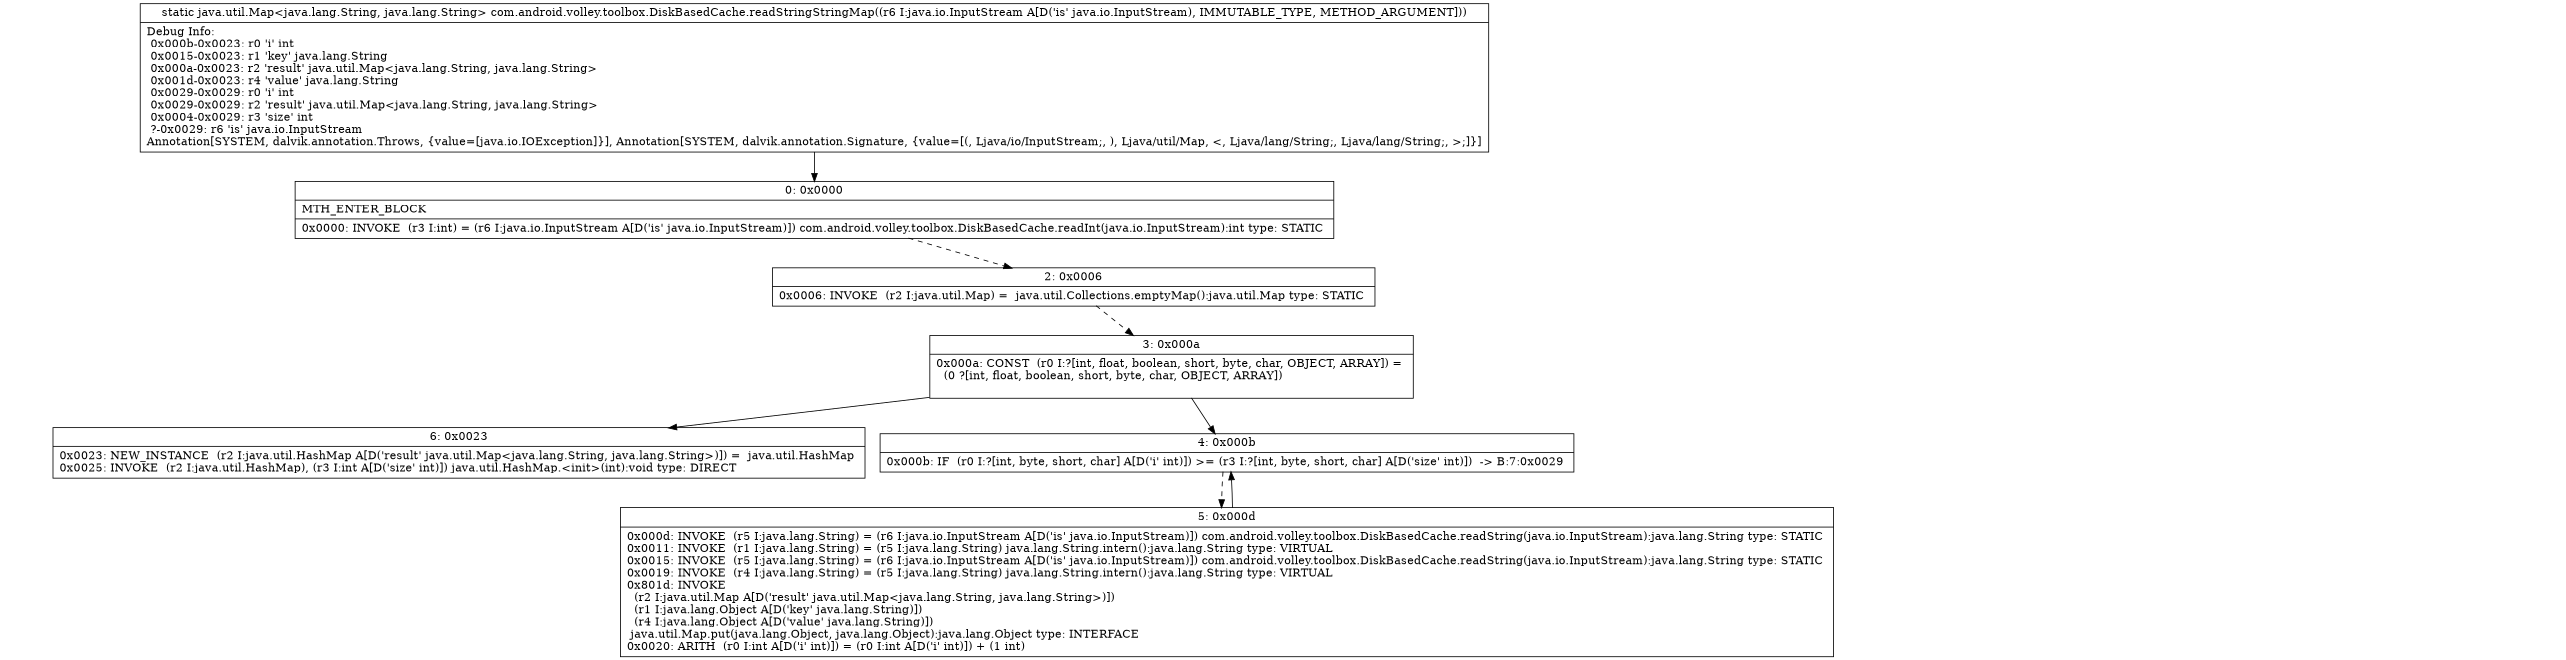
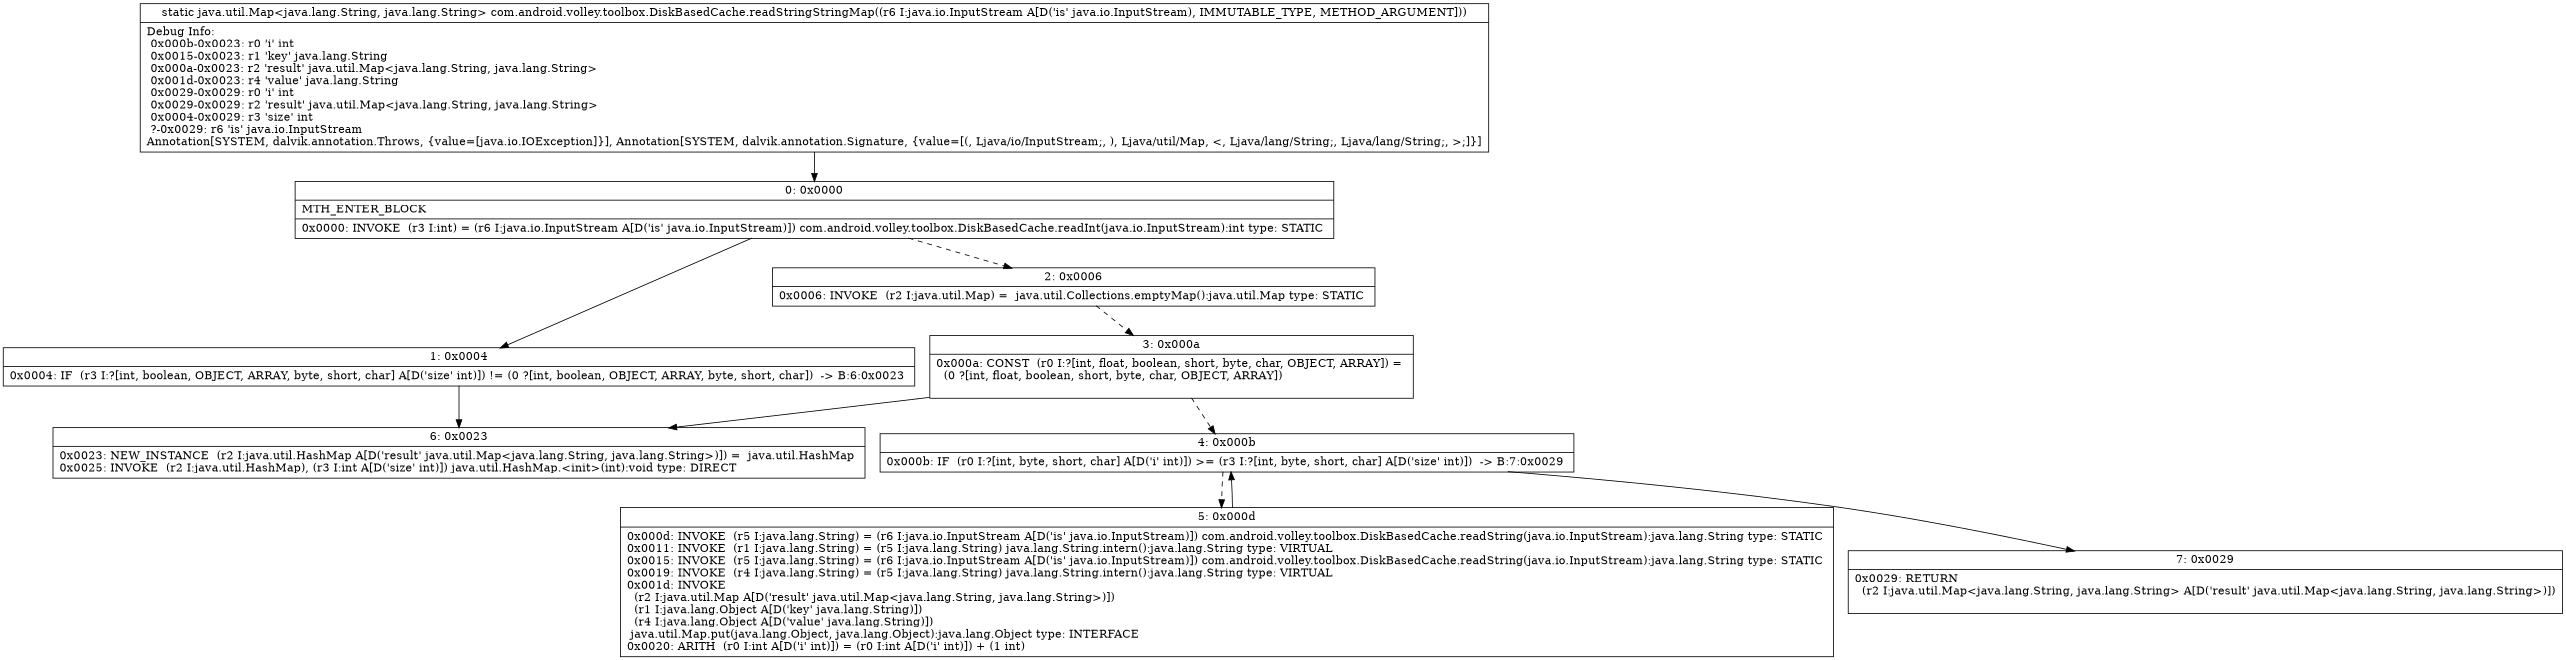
none -> (459, 367)
(1201, 412) -> (1201, 412)
none -> (2205, 582)
(680, 585) -> (680, 585)
